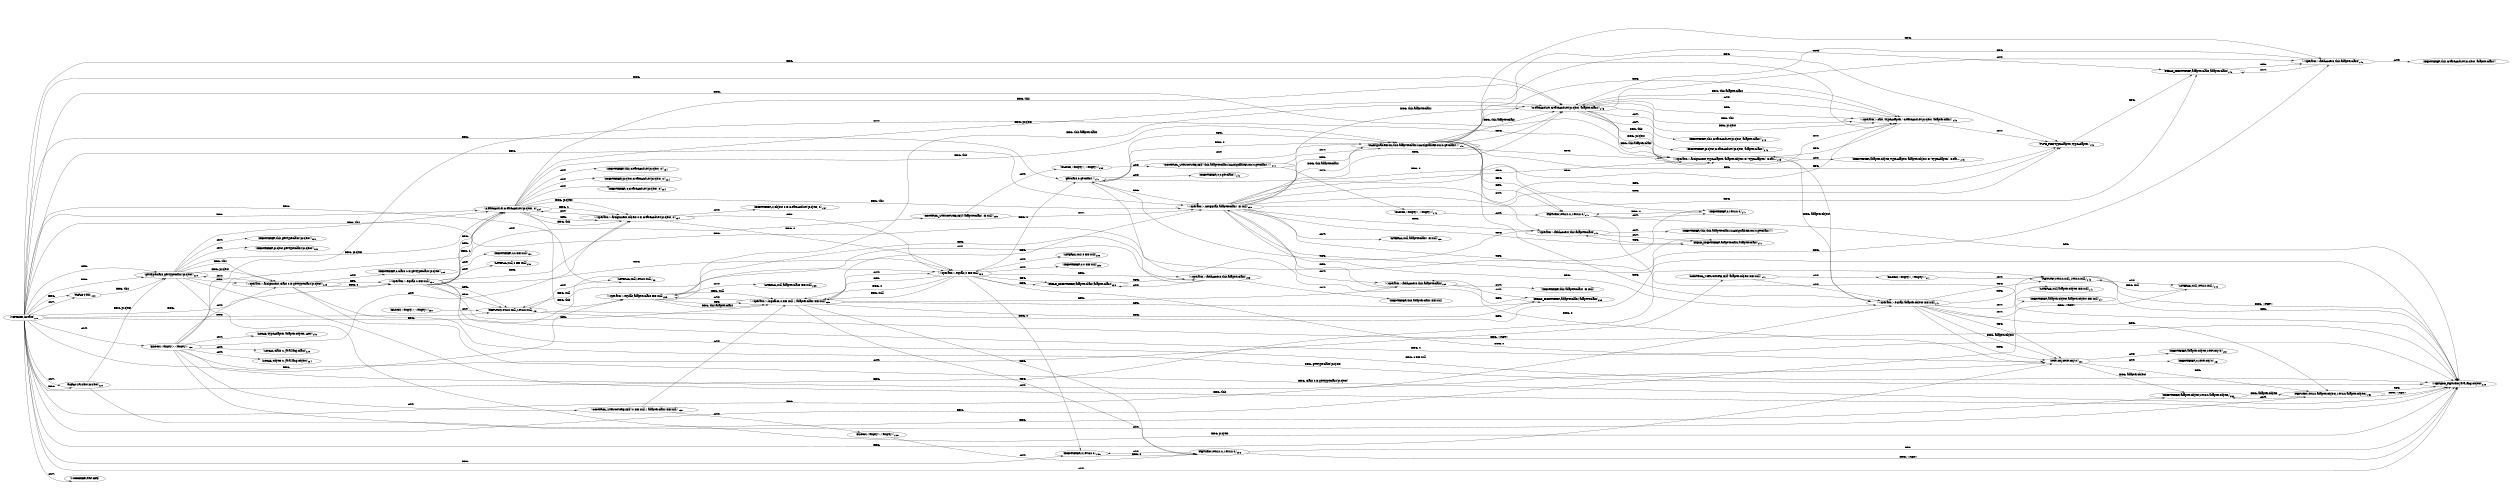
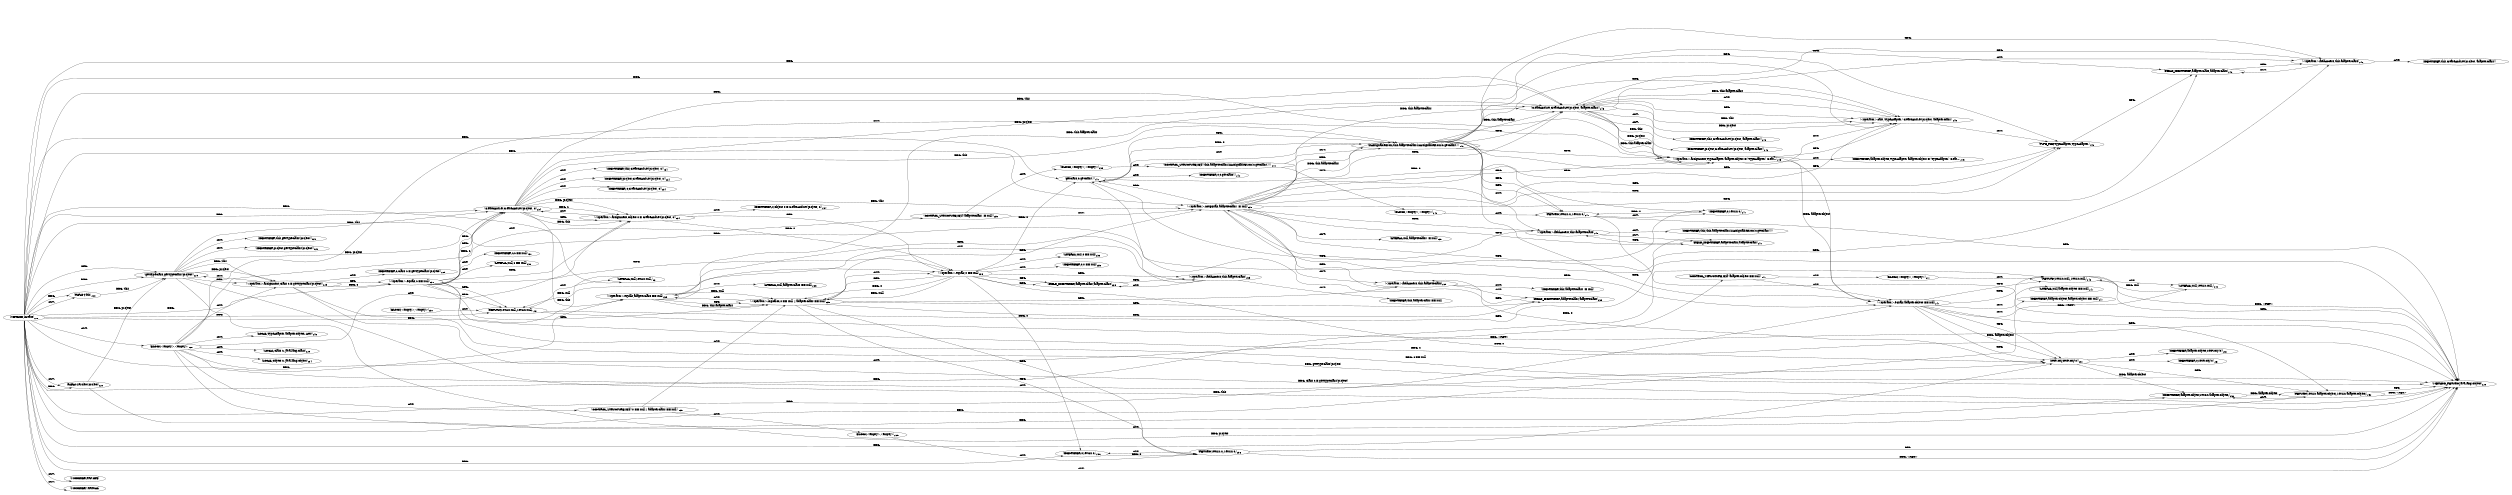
(1144, 195) -> (1154, 191)
none -> (85, 489)
